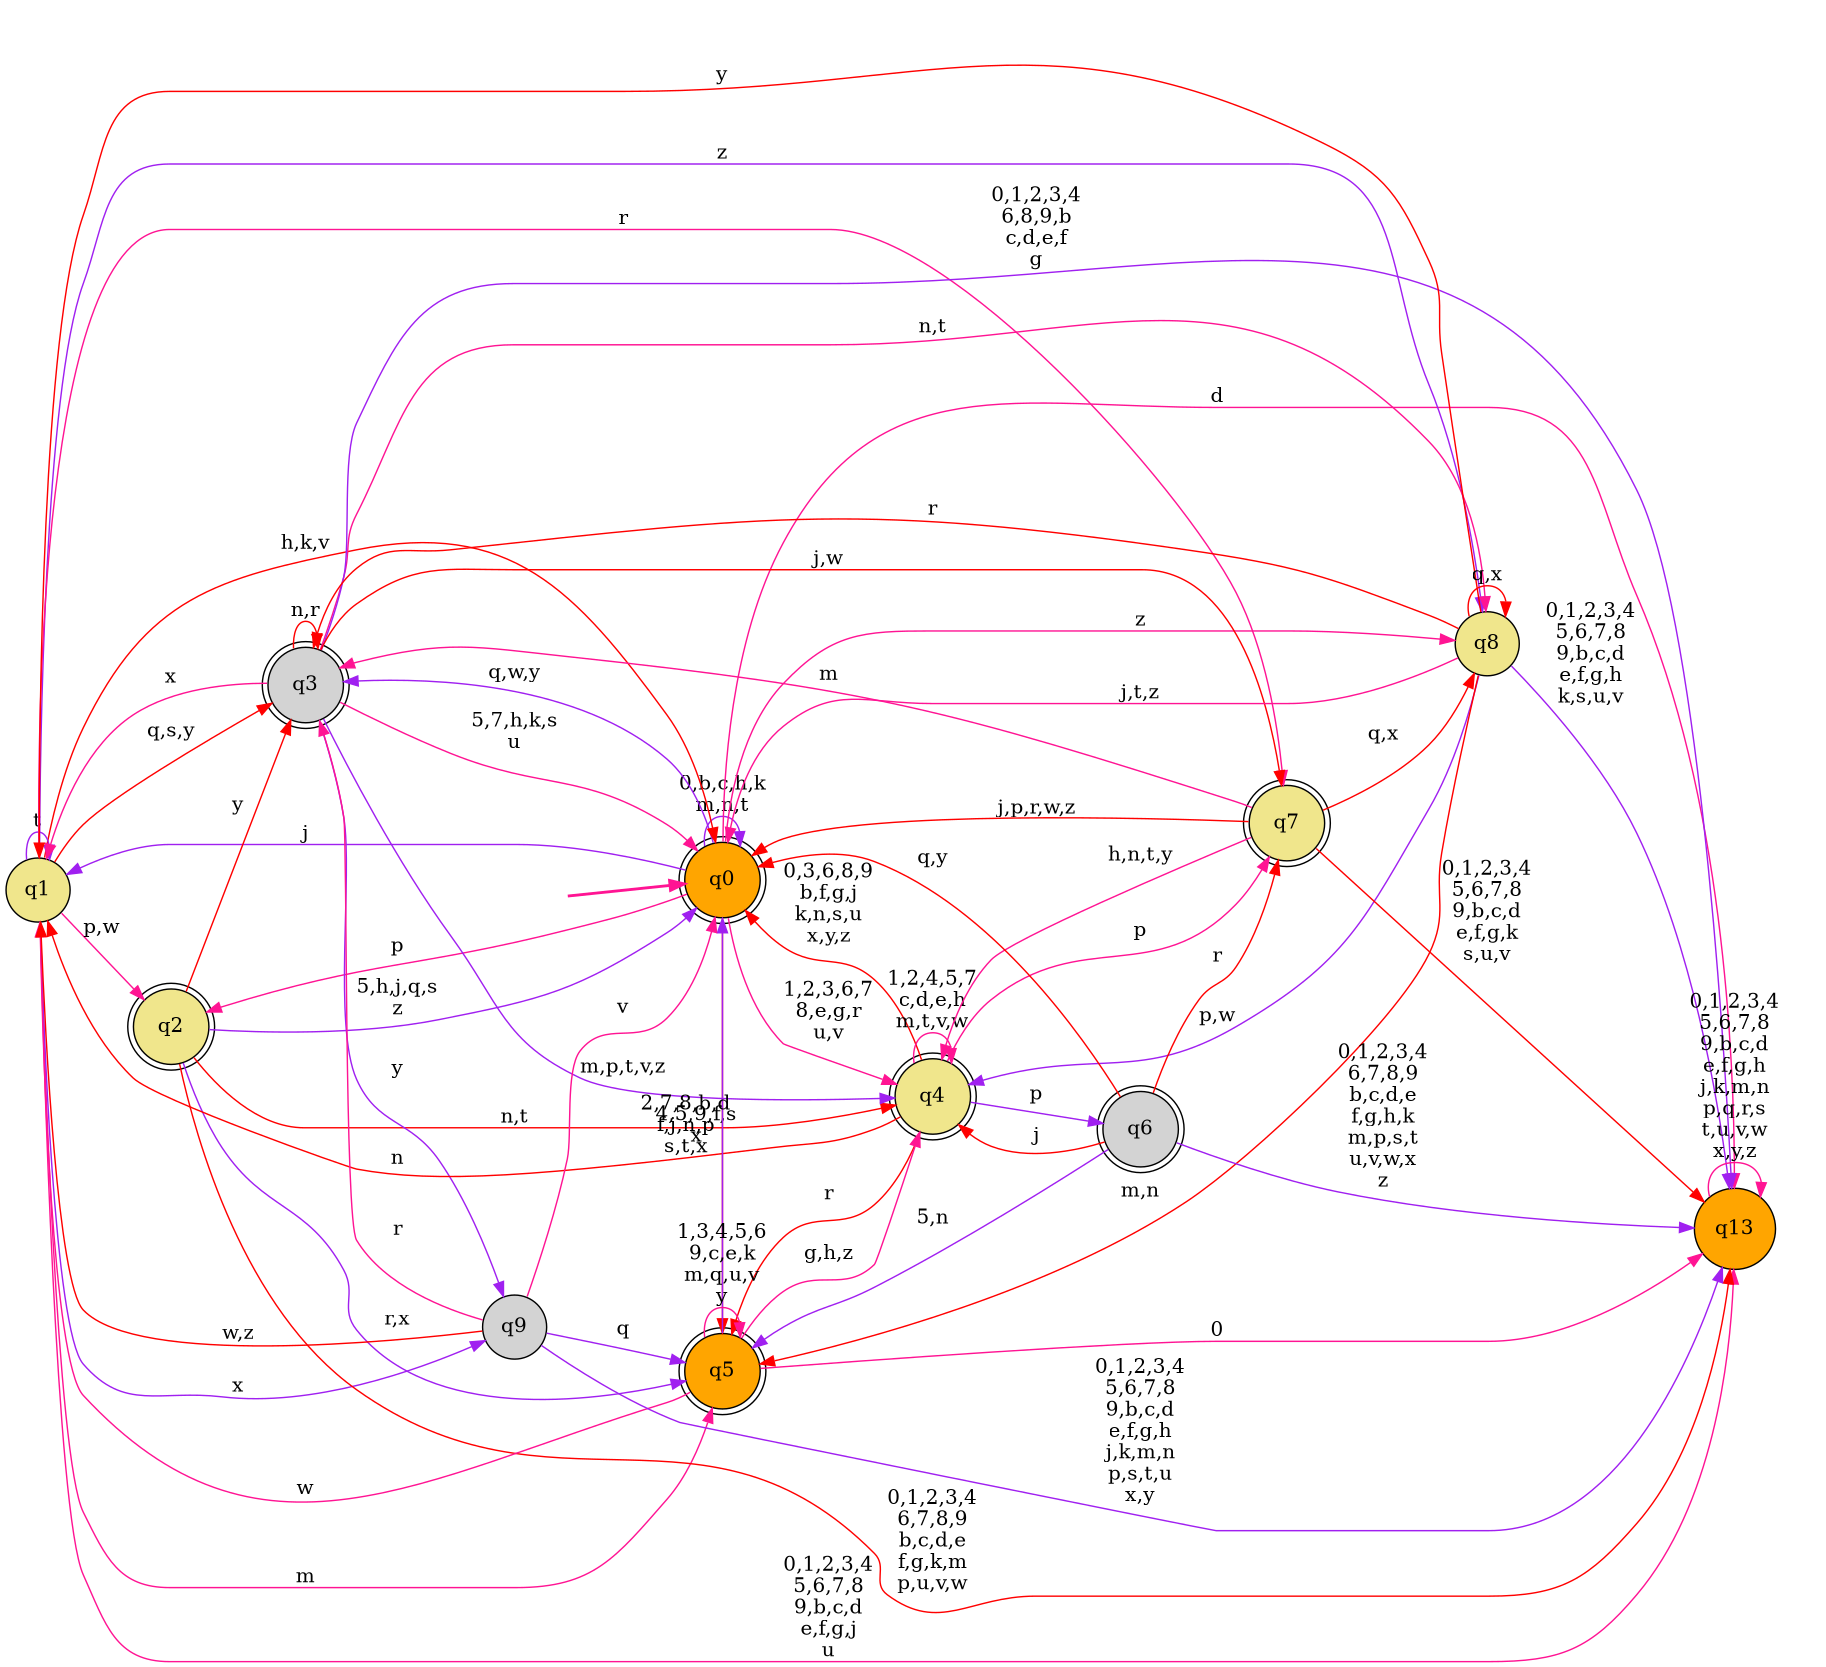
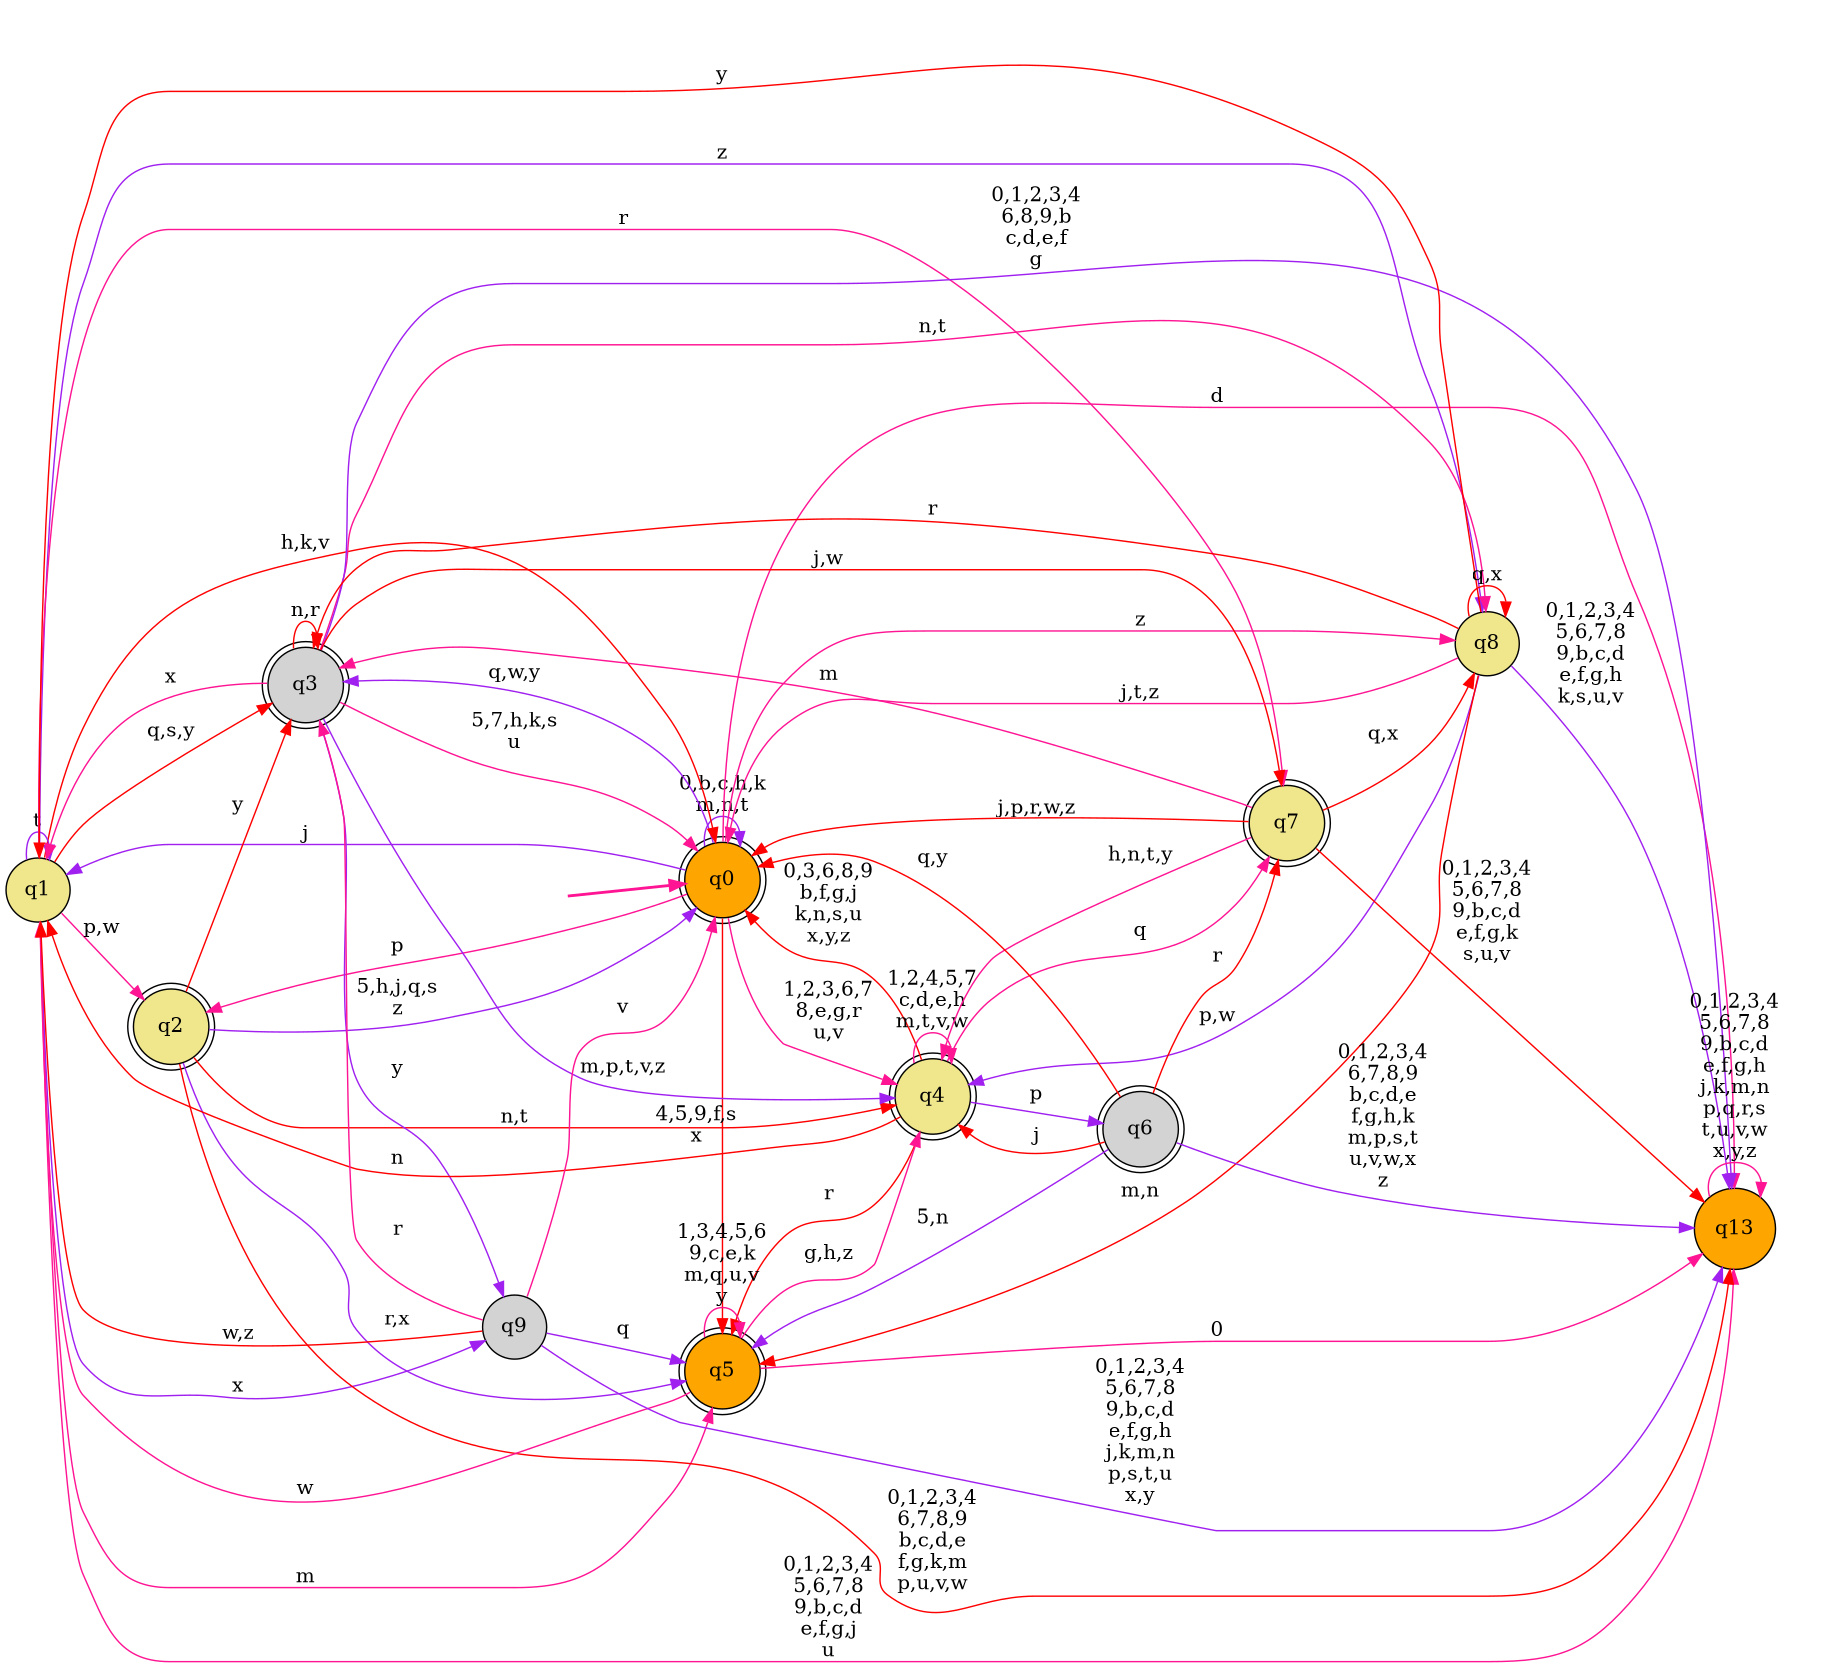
(1141, 931) -> (1141, 931)
(722, 1133) -> none
